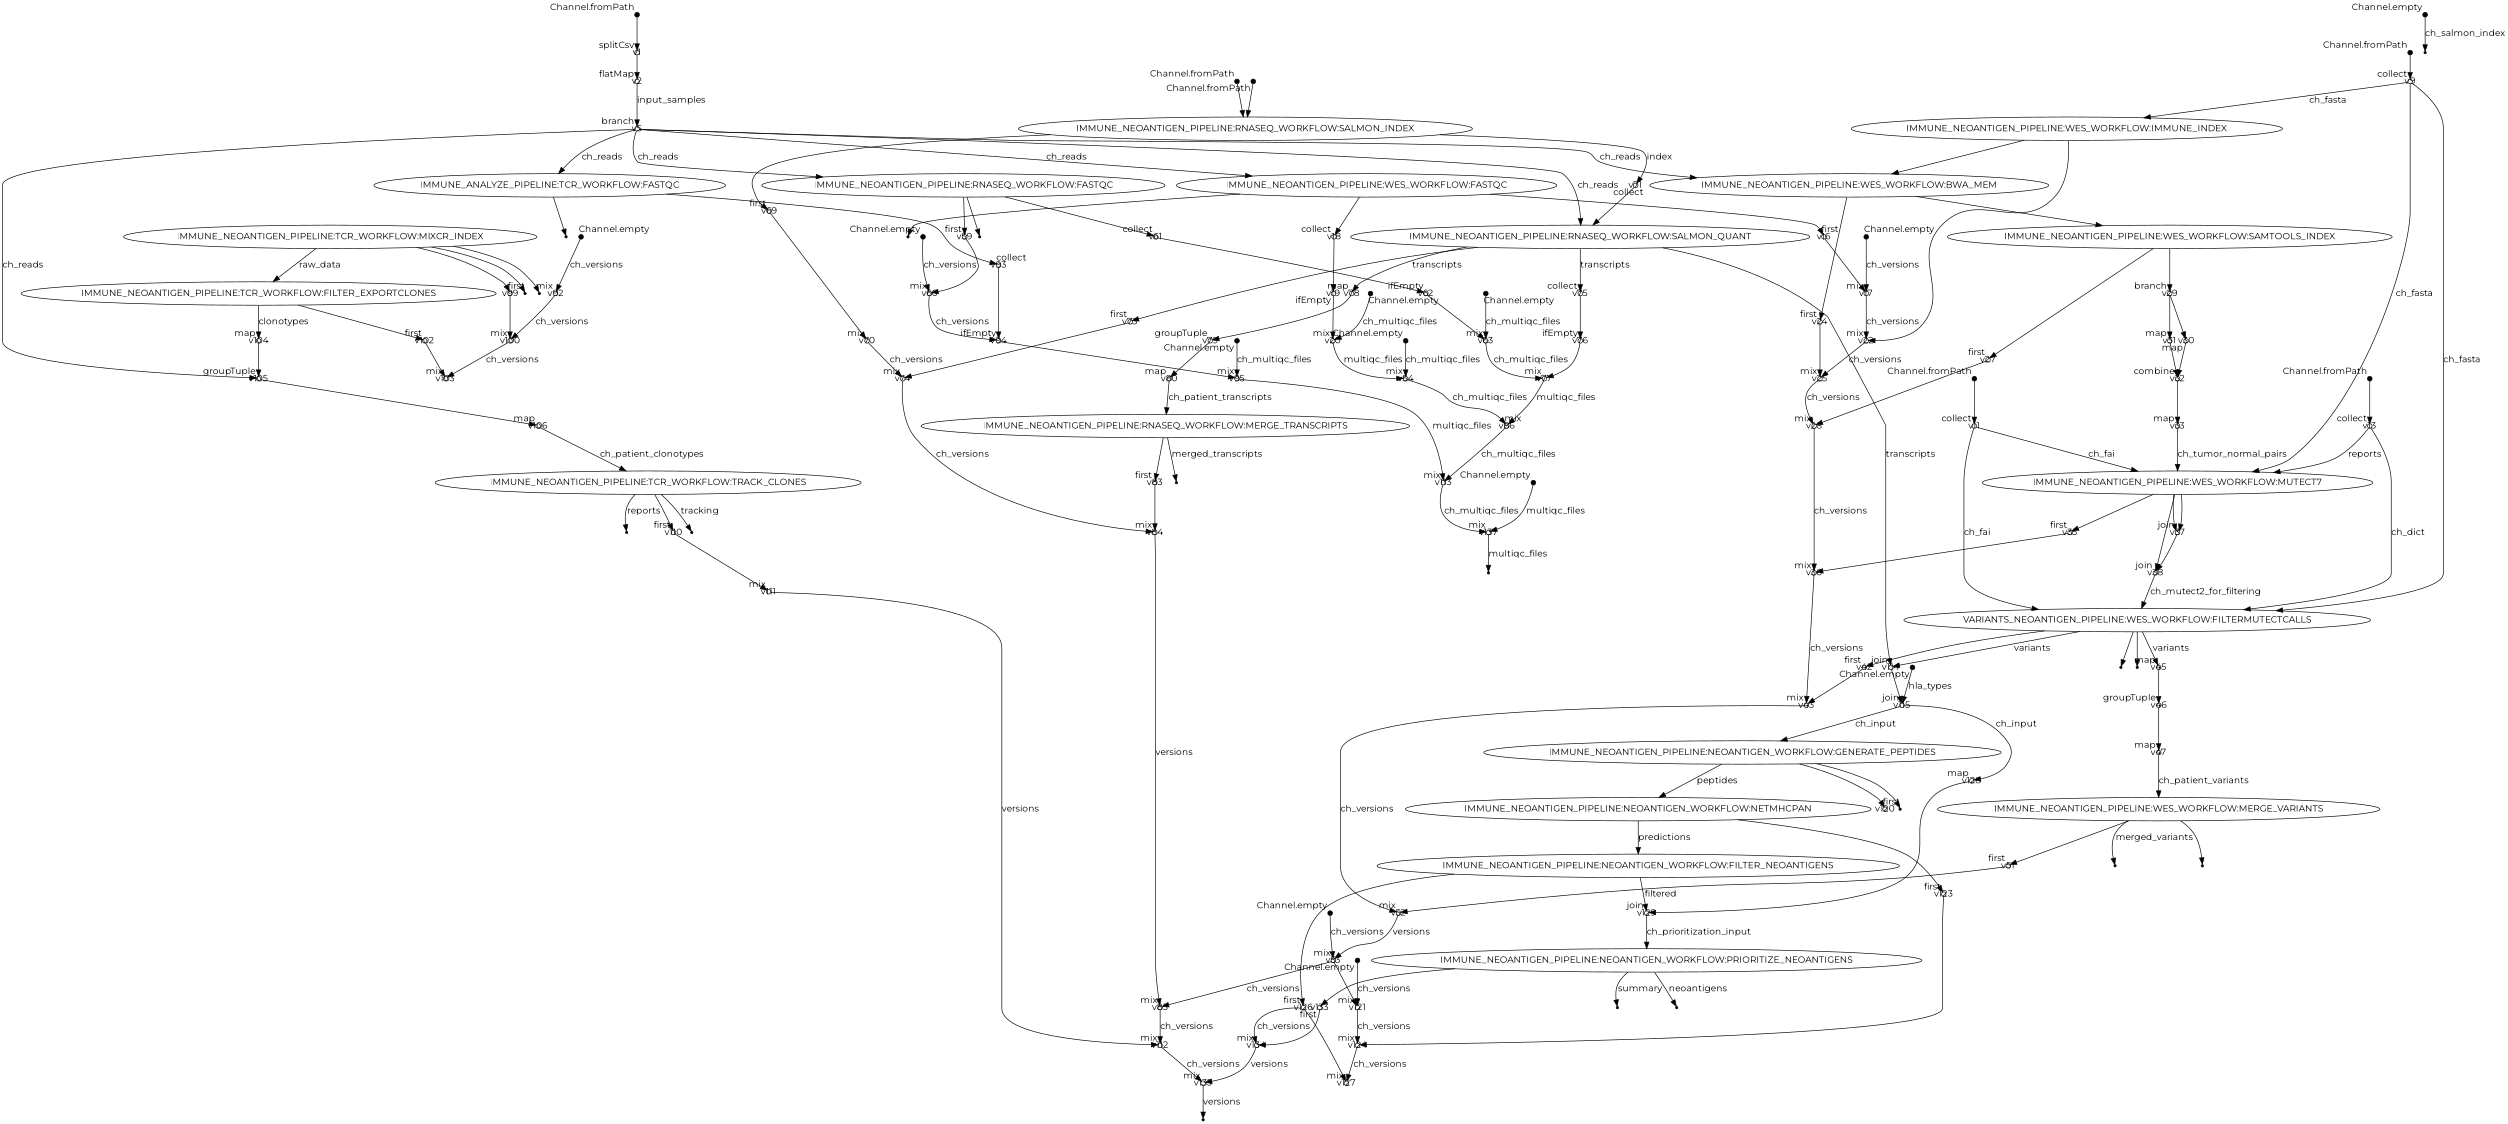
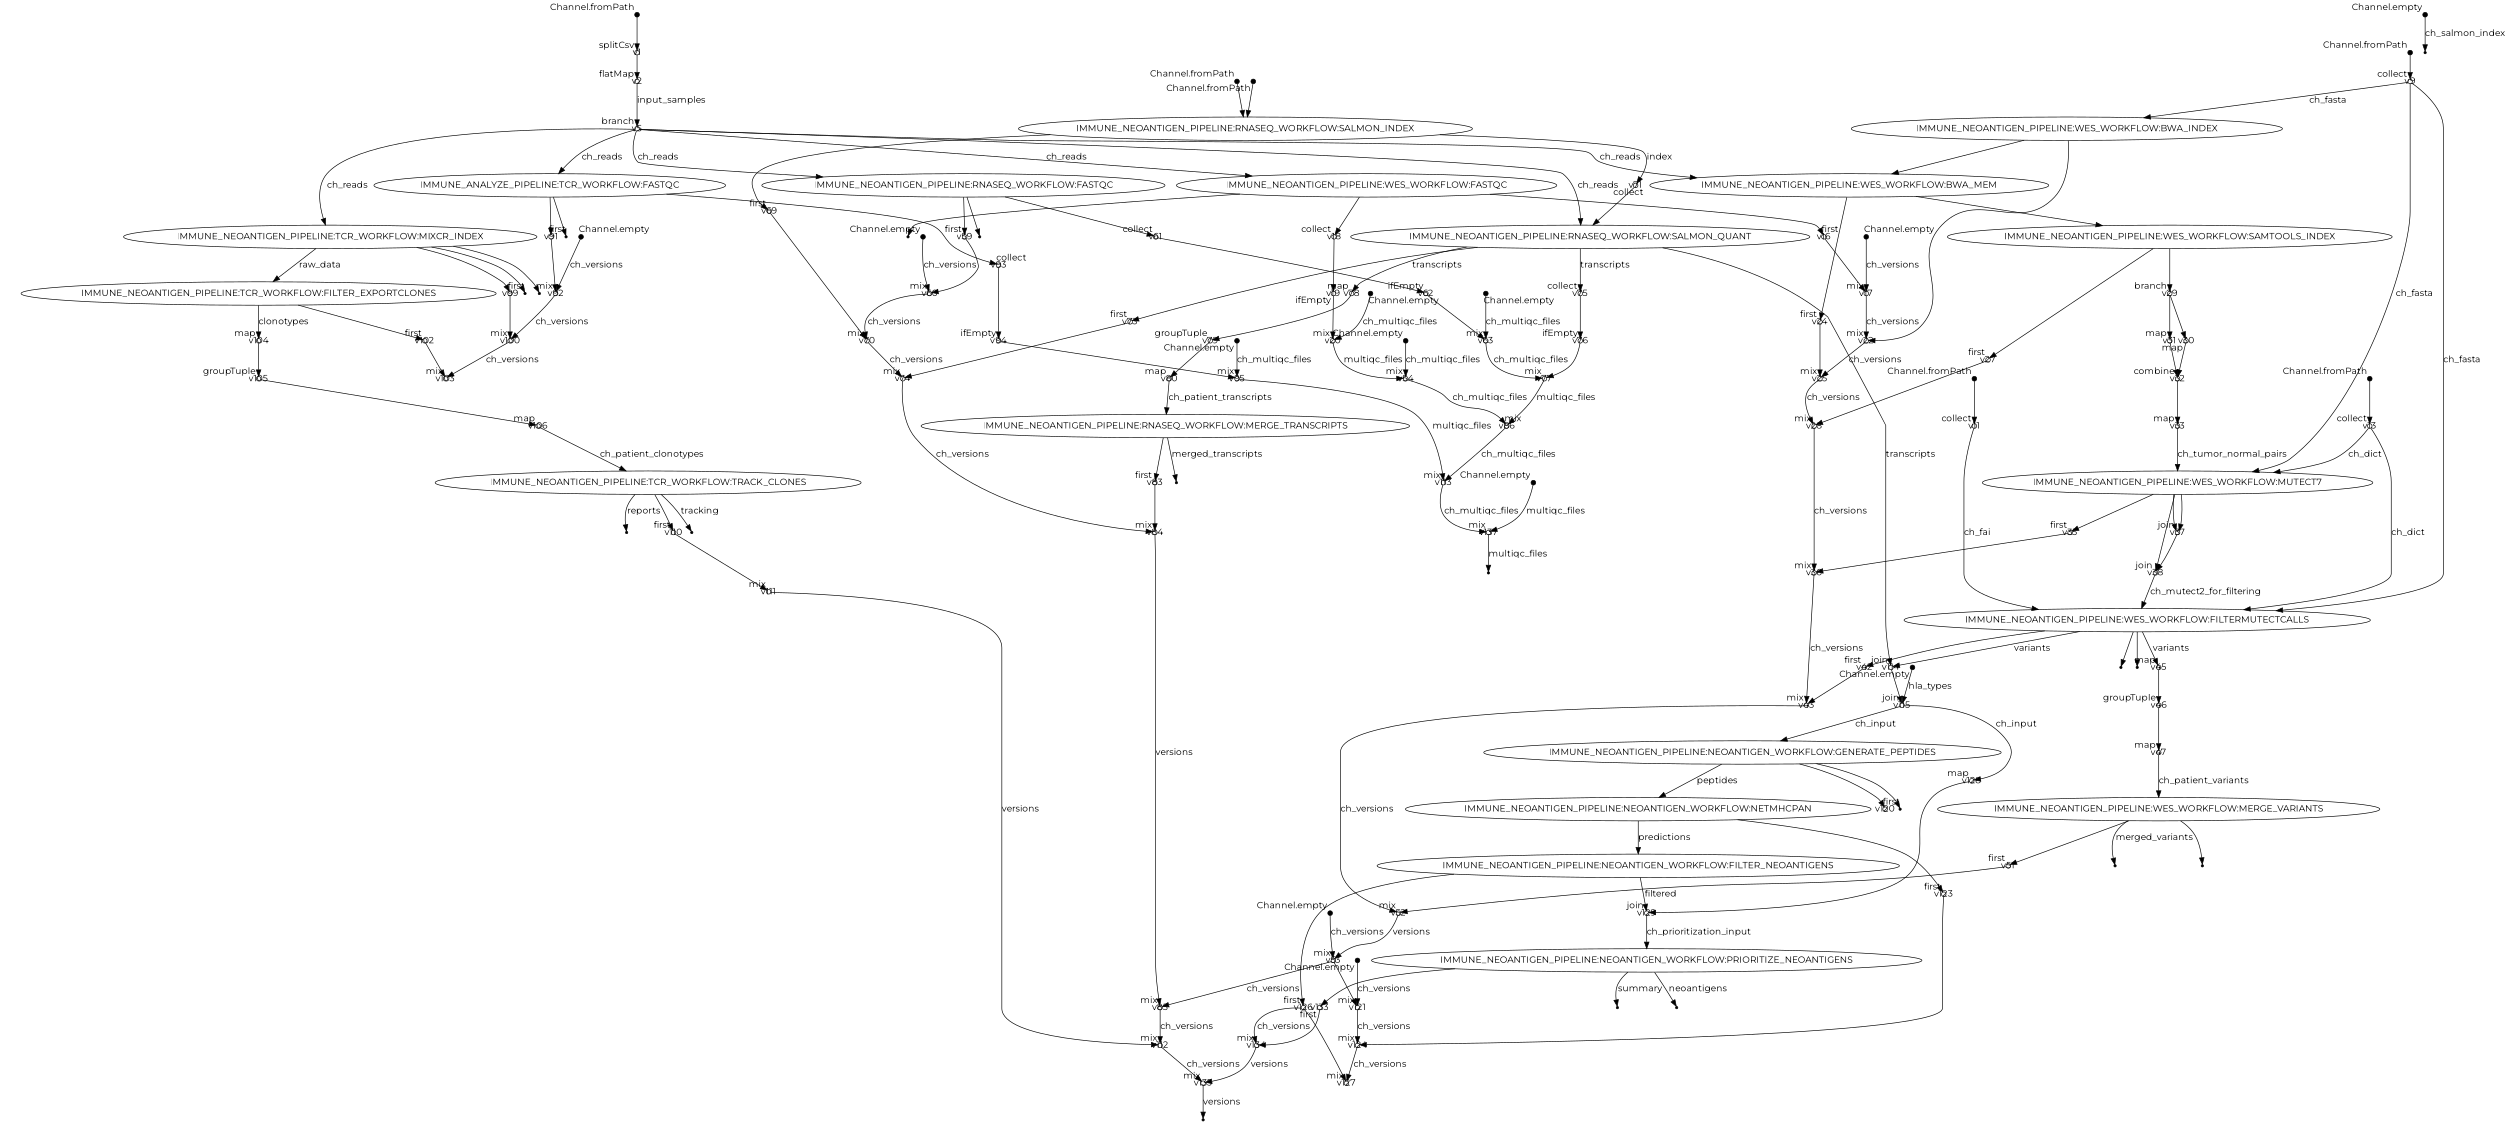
(2067, 129) -> (2067, 129)
(112, 160) -> (454, 136)
none -> (551, 237)
(946, 332) -> (888, 302)
(2054, 448) -> none
(2365, 454) -> (2365, 454)
(2137, 620) -> (2137, 620)
